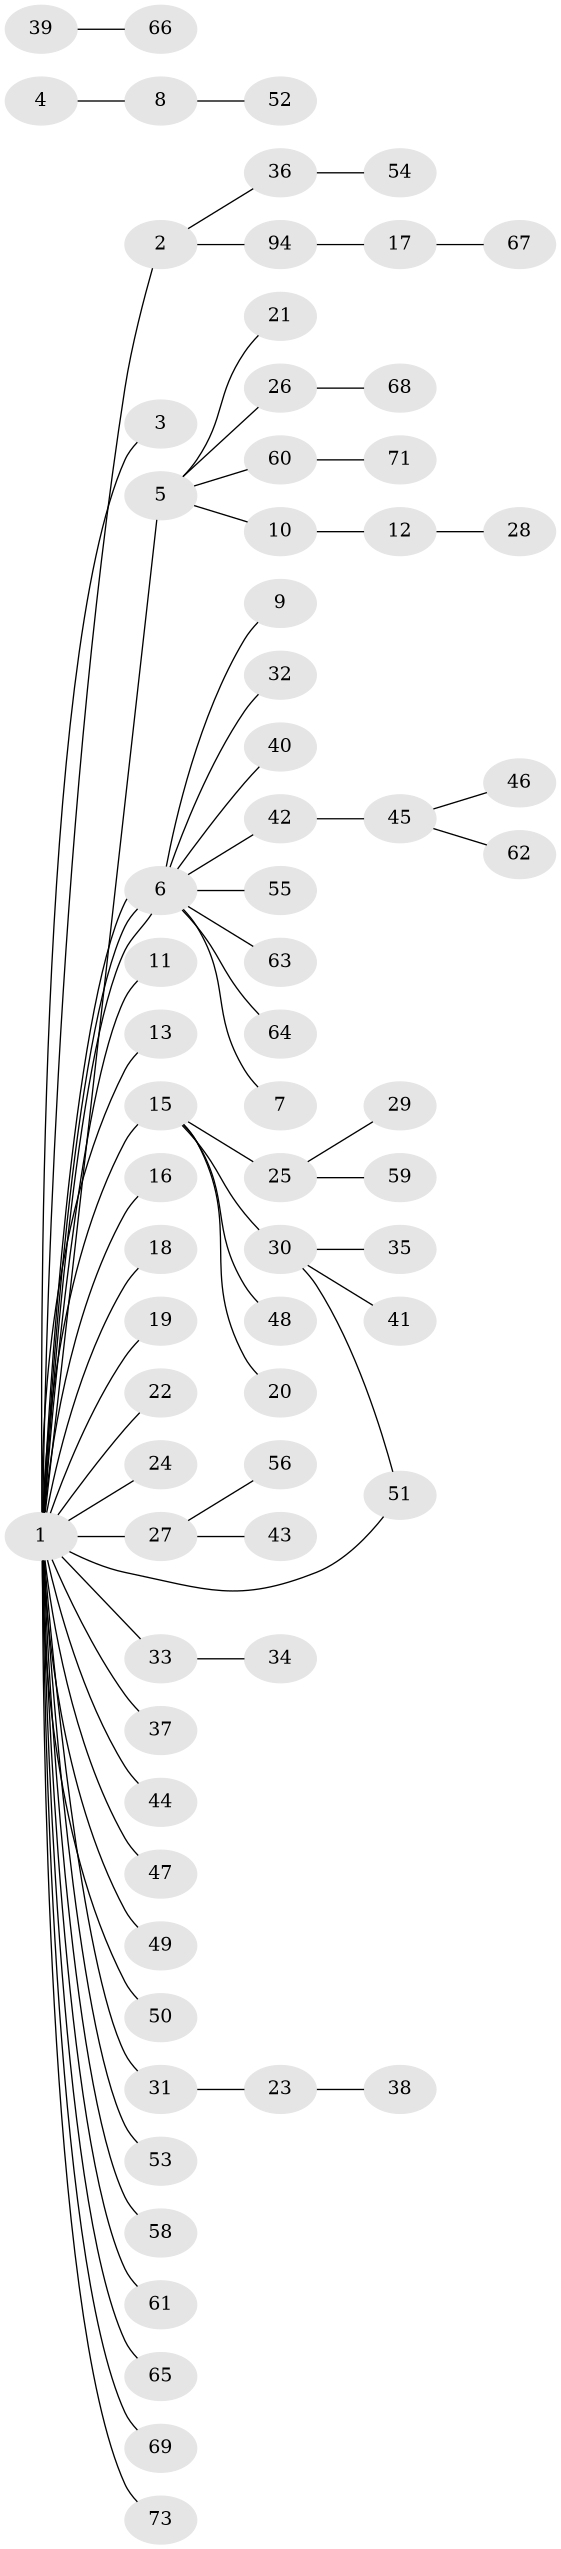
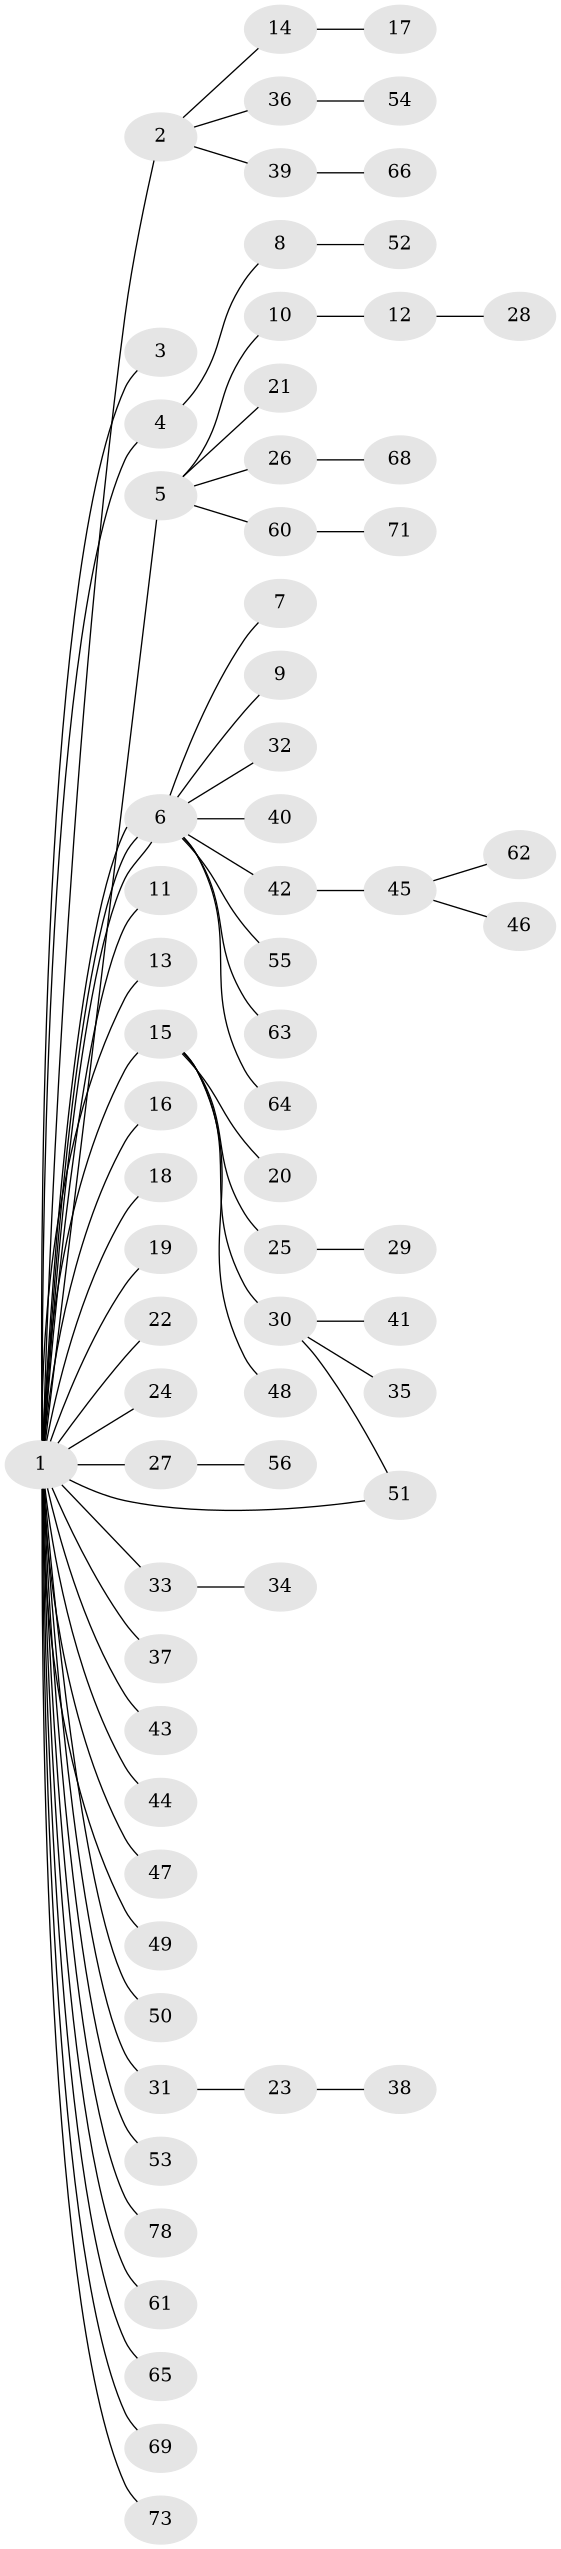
none -> (221, 155)
(280, 245) -> (280, 29)
(520, 245) -> none
none -> (54, 936)
(400, 1178) -> none
(221, 1537) -> (82, 1605)
(161, 2233) -> (161, 2233)
